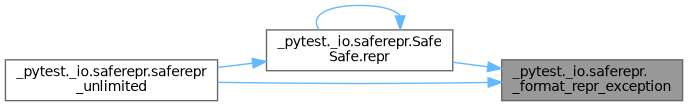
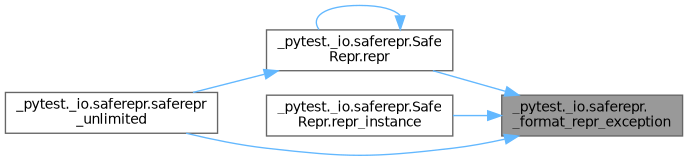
(360, 50) -> (360, 50)
none -> (360, 116)
